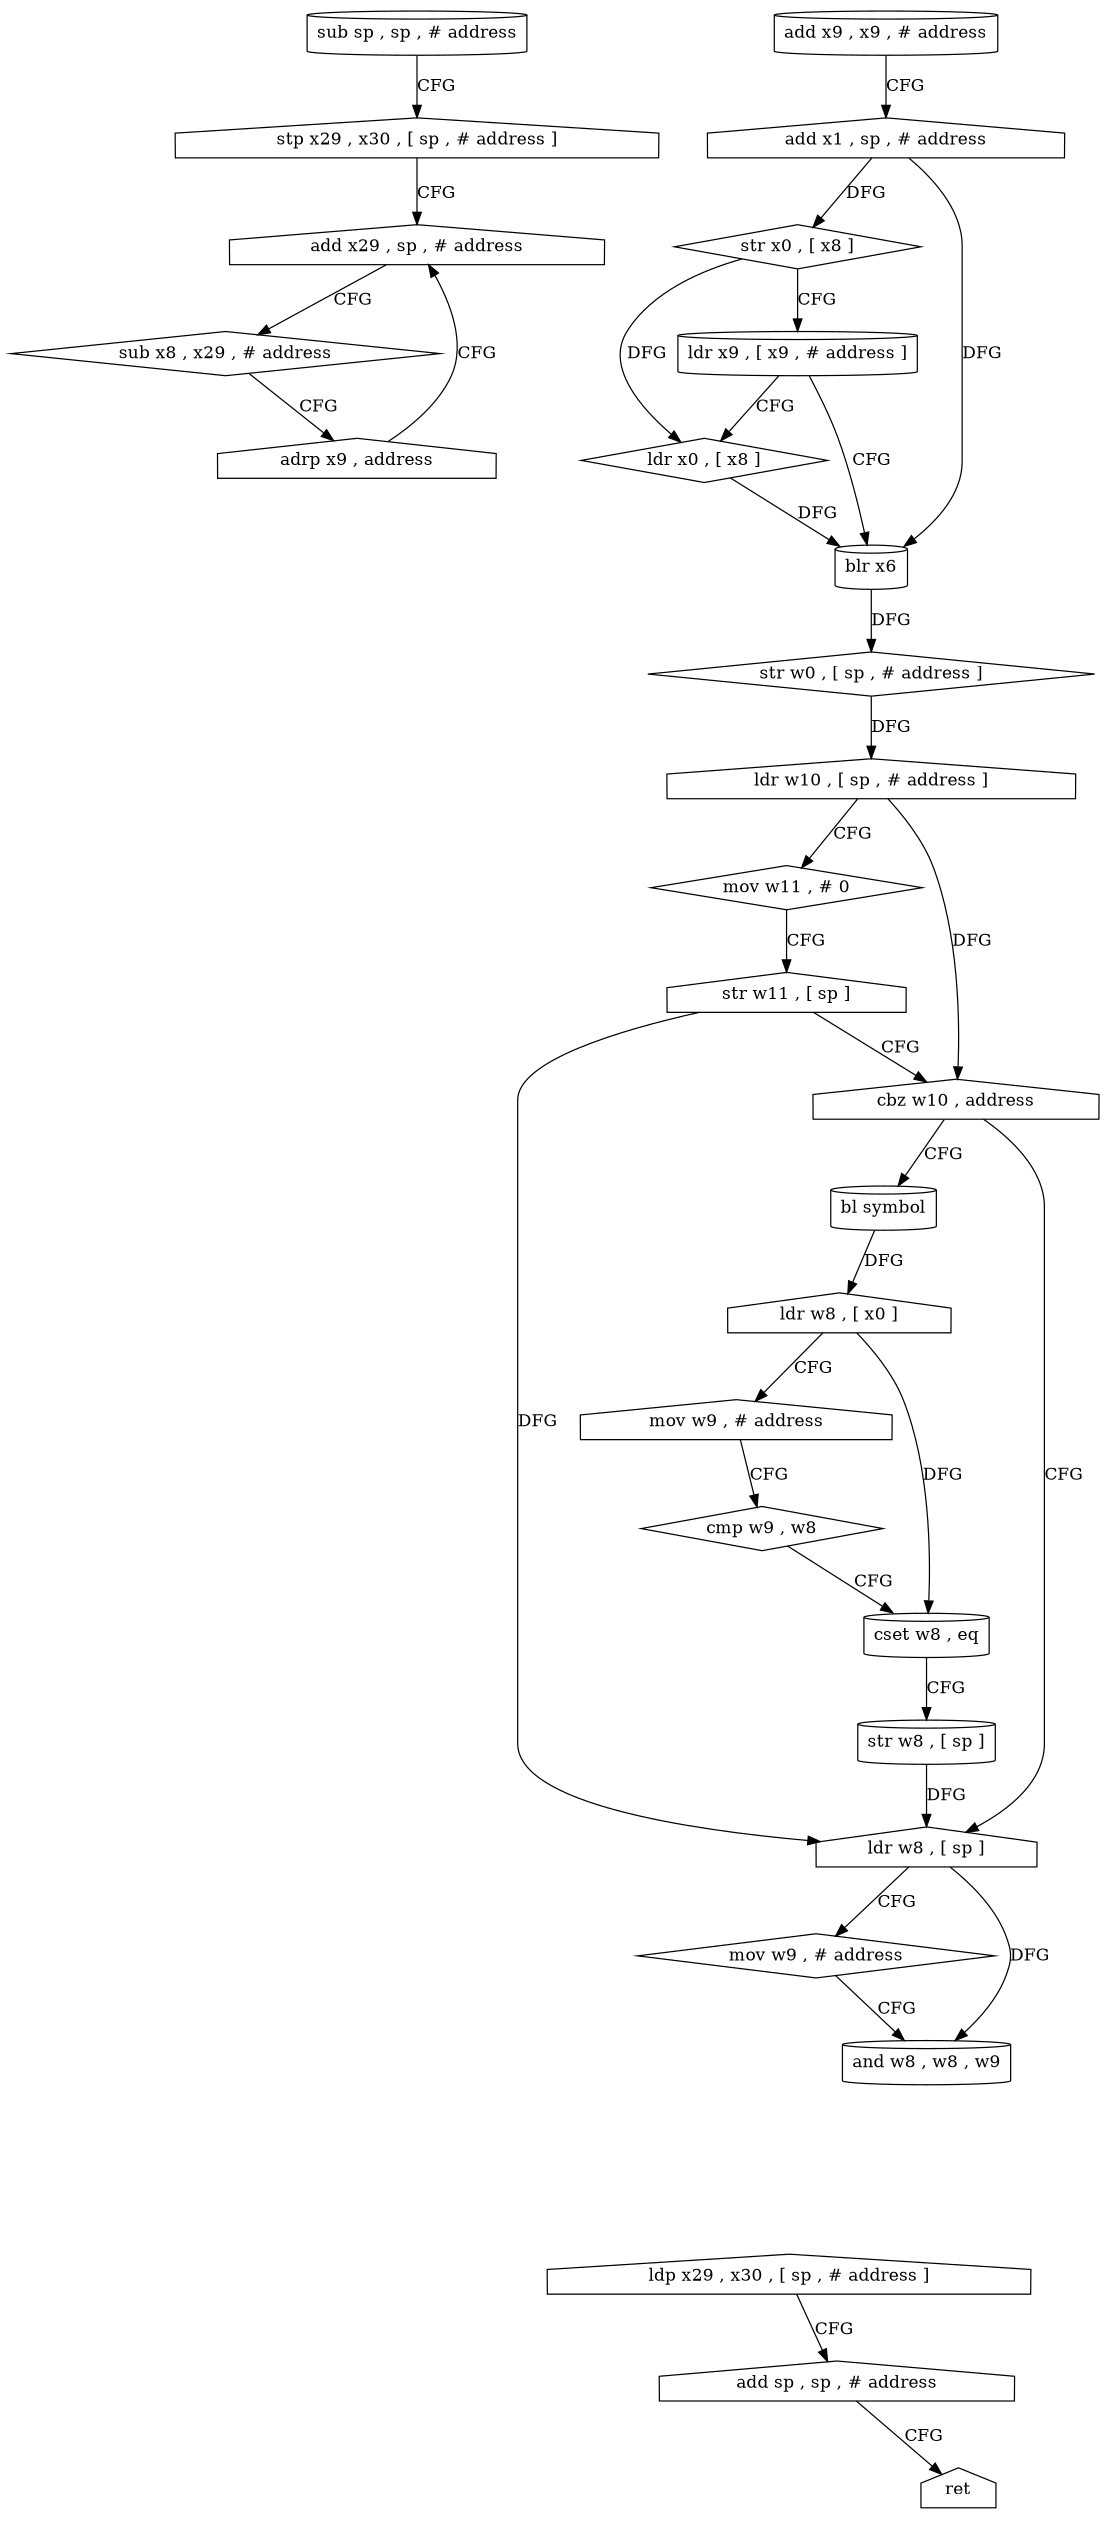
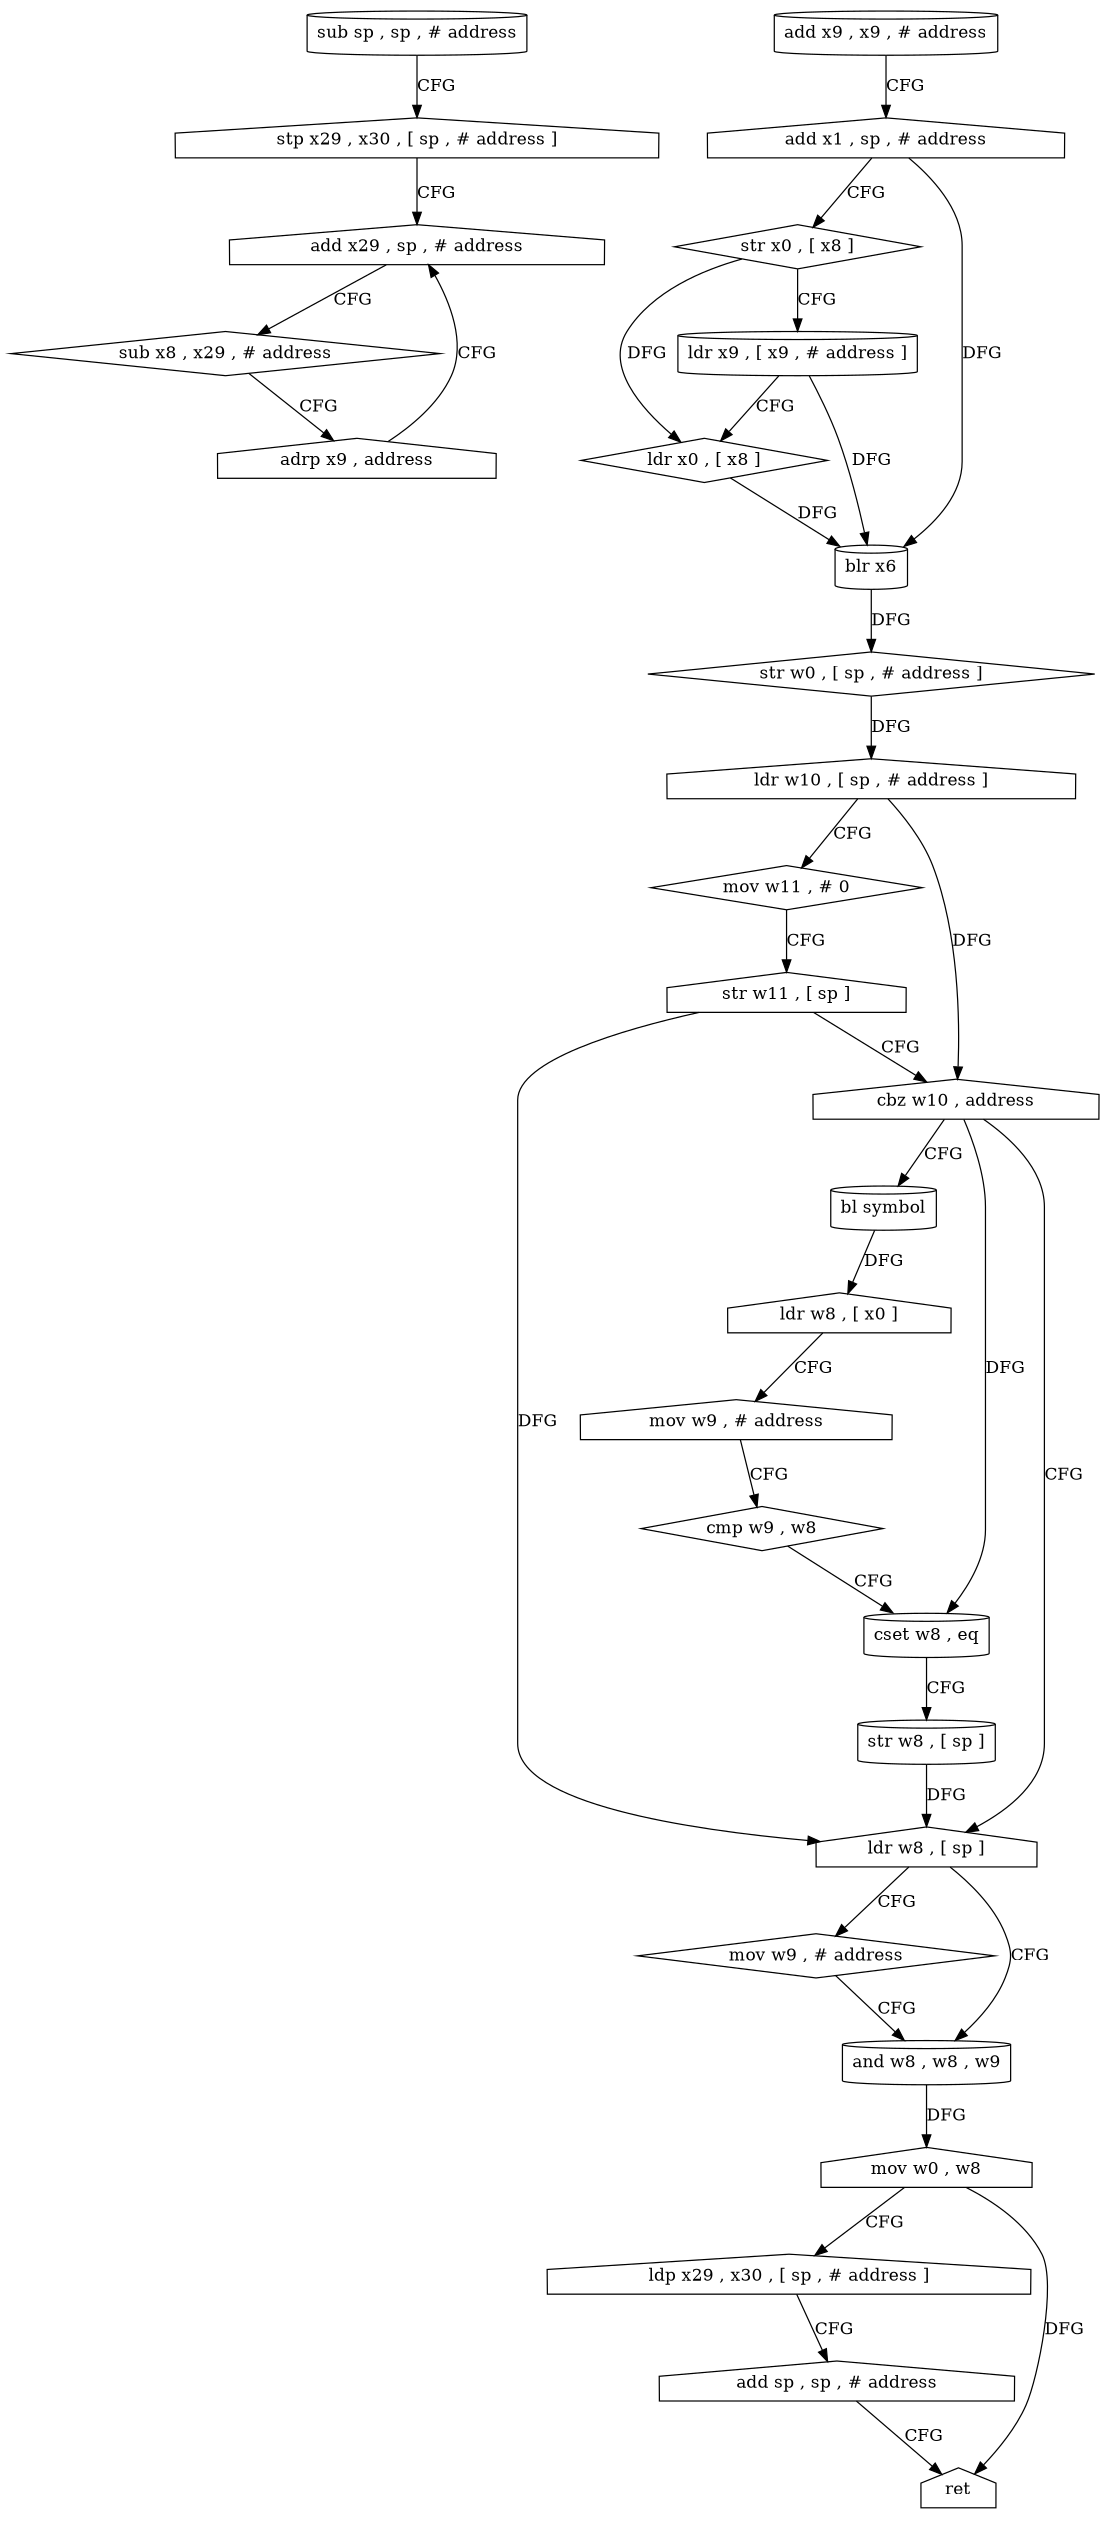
(866, 193) -> (866, 193)
(872, 460) -> (872, 460)
(920, 1458) -> (985, 1364)
(1030, 1956) -> (1030, 1956)
none -> (927, 2169)
